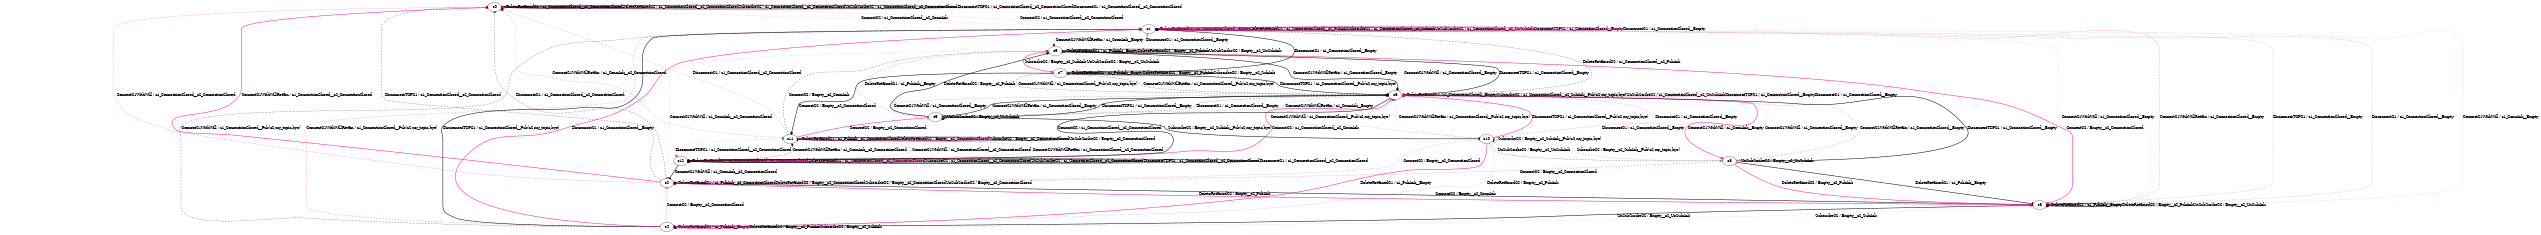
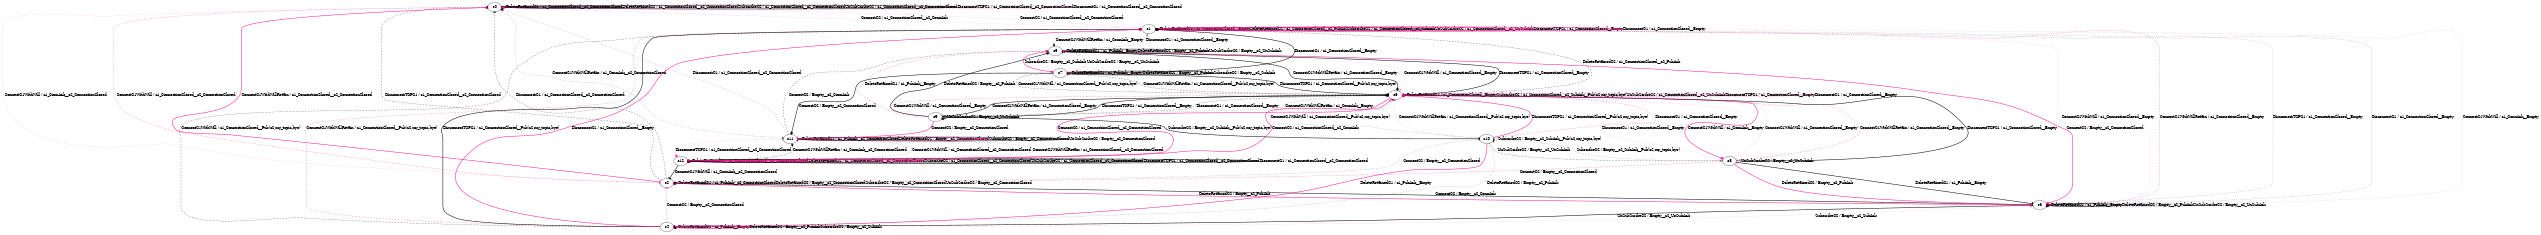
(805, 55) -> (44, 137)
(1086, 62) -> (1086, 62)
(861, 124) -> (890, 135)
(1168, 134) -> (1168, 134)
